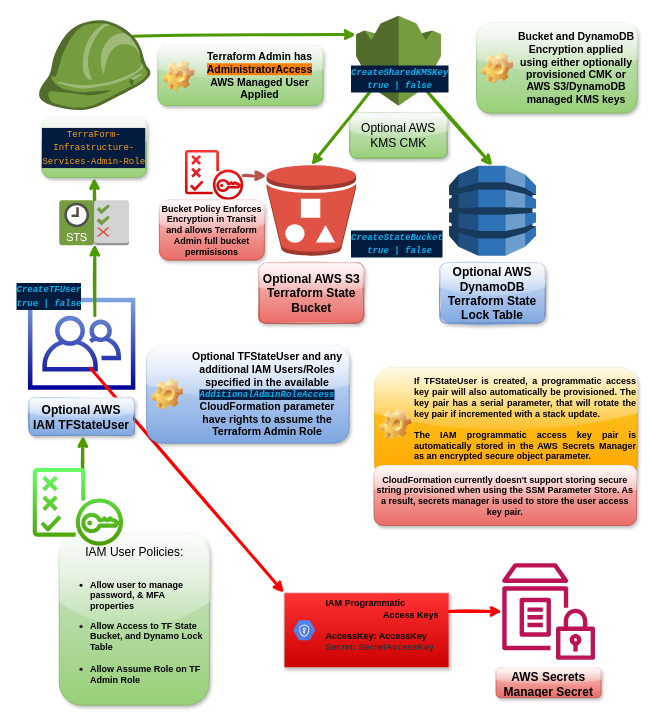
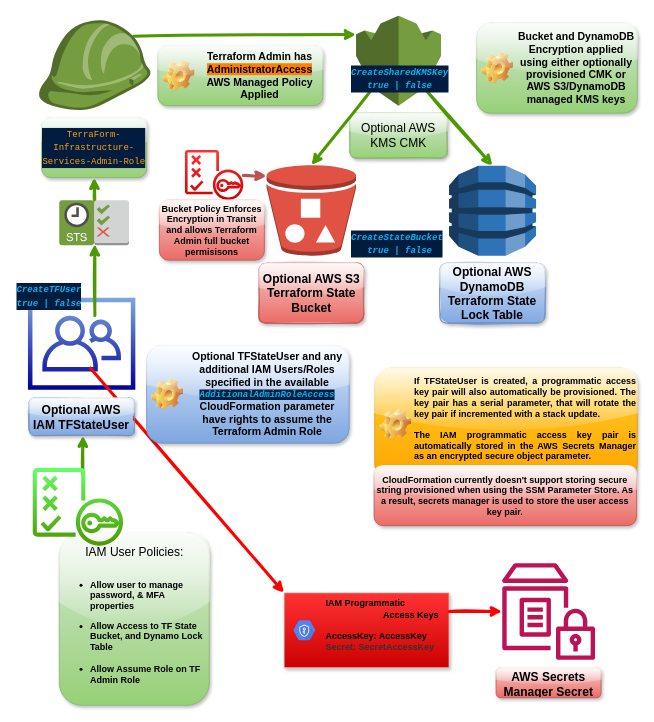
(260, 75) -> (260, 75)
